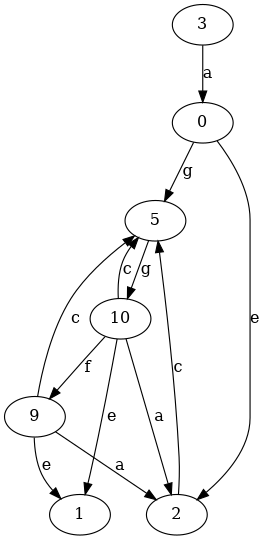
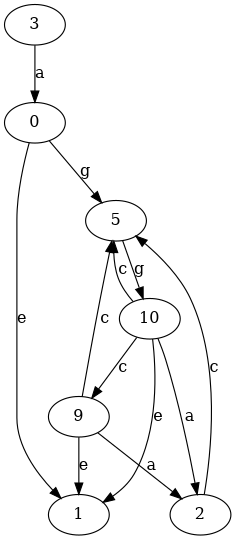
(250, 320) -> (17, 321)
(88, 368) -> (123, 368)
